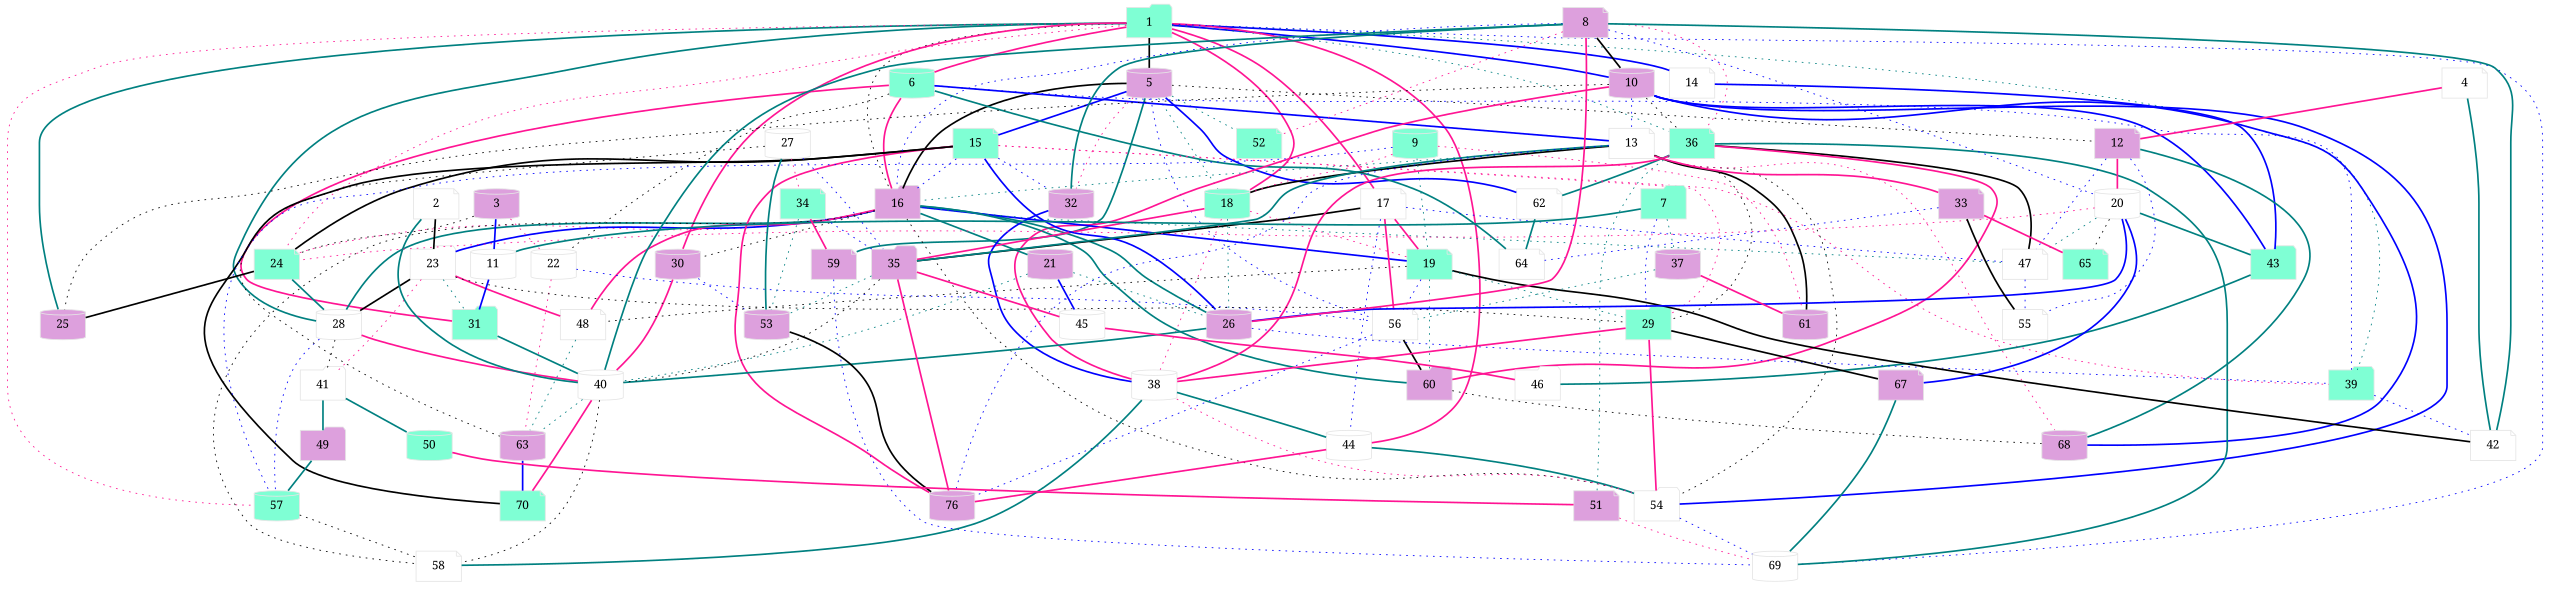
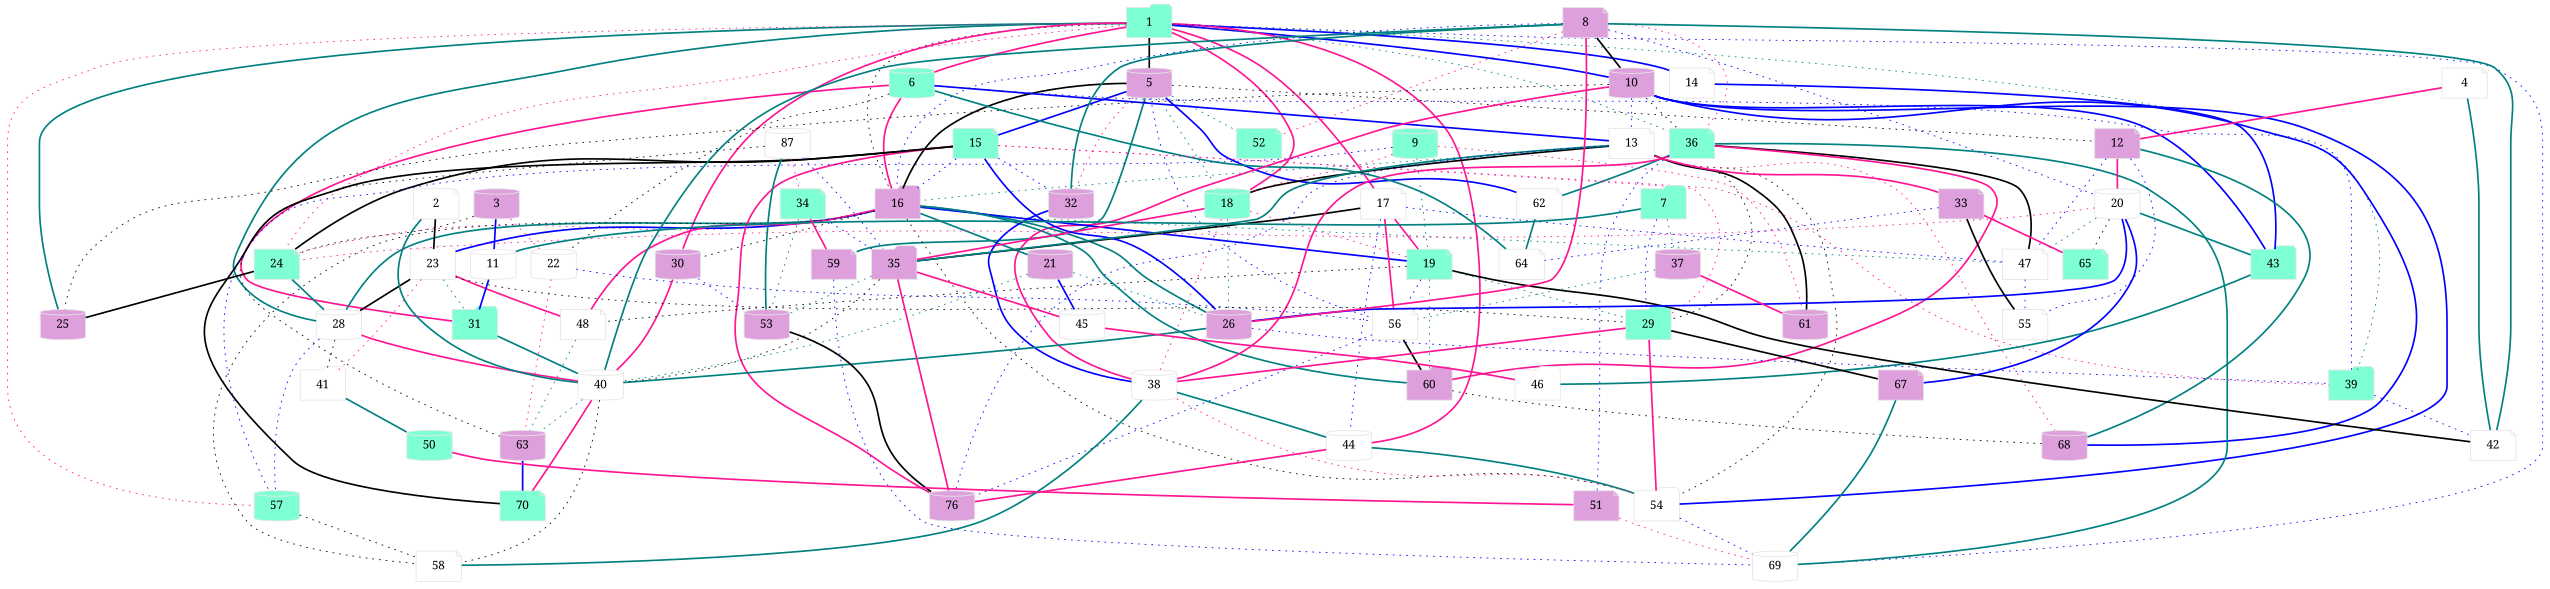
(788, 143) -> (788, 143)
(1600, 339) -> (1600, 339)
(323, 445) -> none
